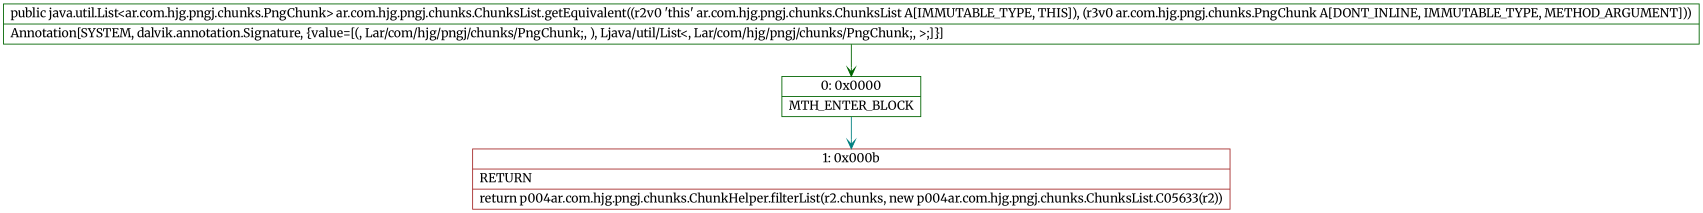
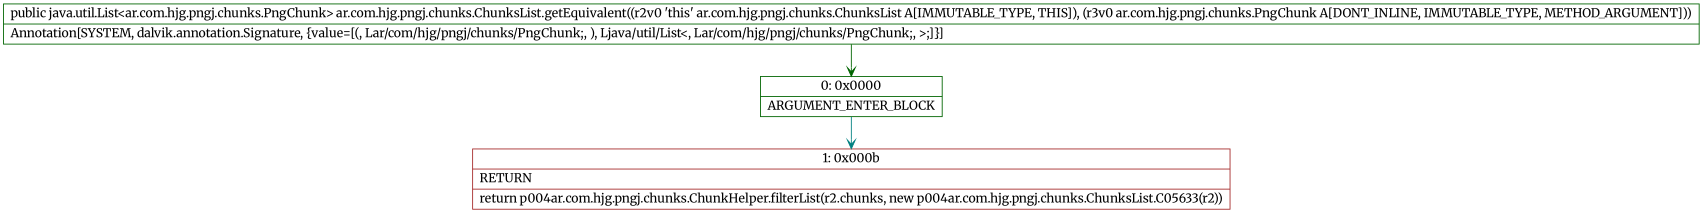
(851, 106) -> (851, 106)
